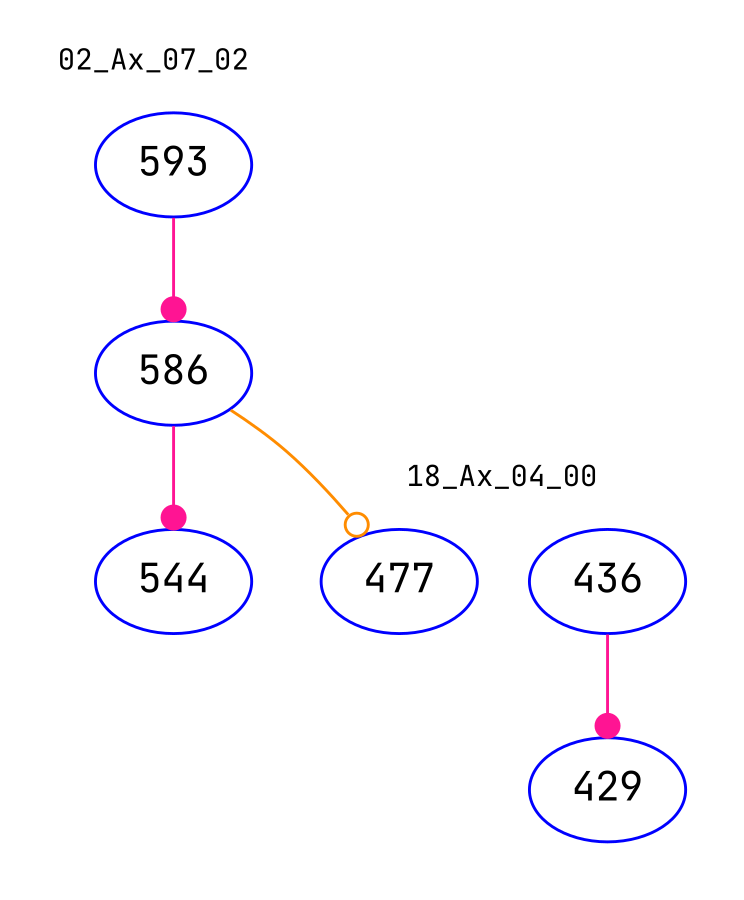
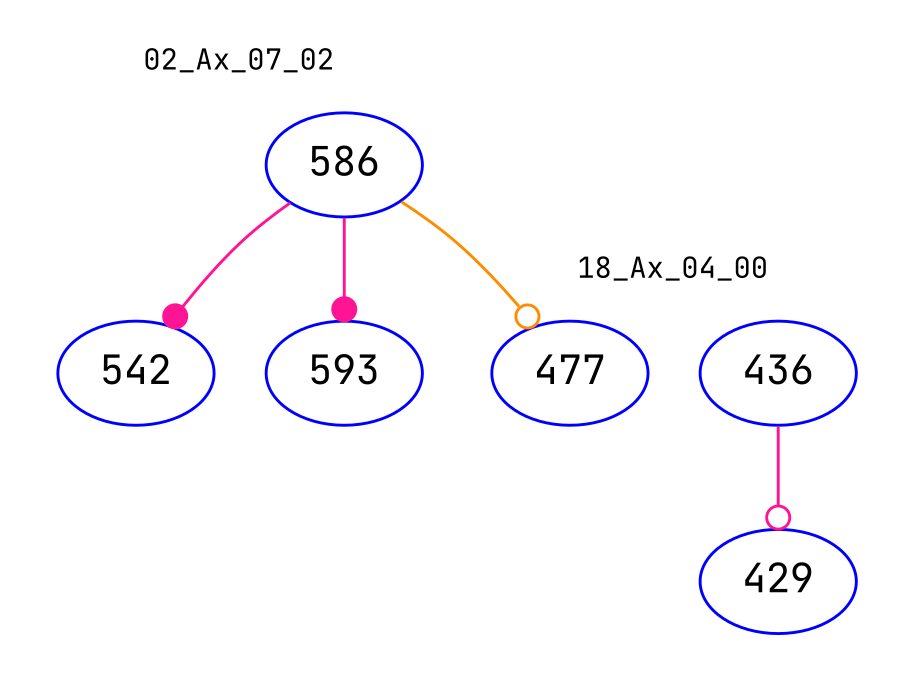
(174, 258) -> (344, 258)
(174, 582) -> (136, 373)
(608, 674) -> (778, 466)
